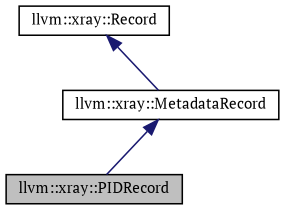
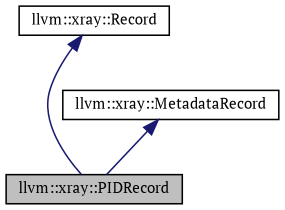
(138, 69) -> (48, 113)
